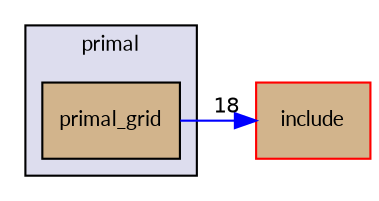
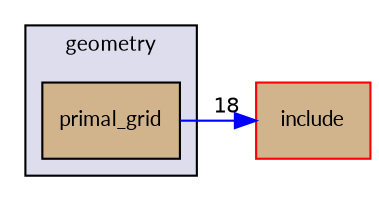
(111, 46) -> (111, 46)
